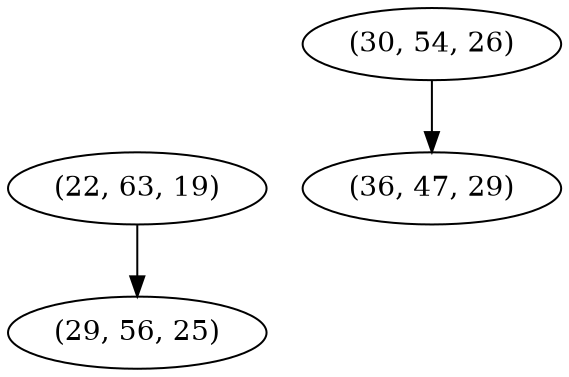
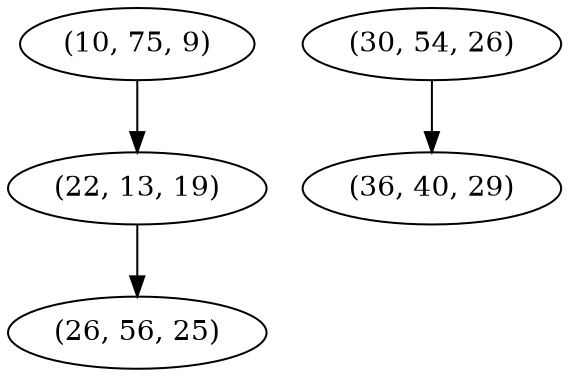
none -> (137, 44)
(137, 188) -> (137, 188)
(432, 188) -> (432, 188)
(137, 333) -> (137, 333)
